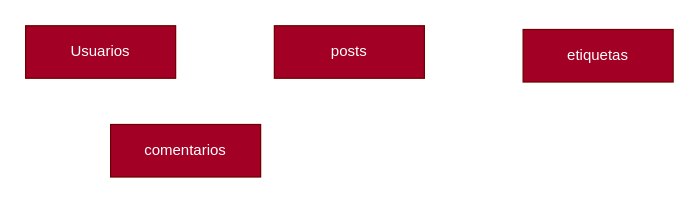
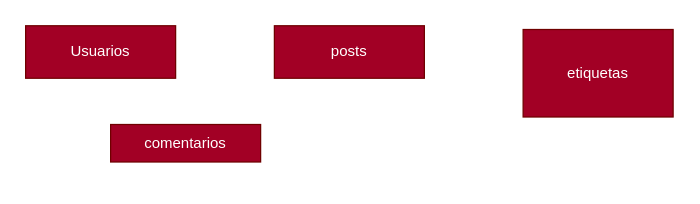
(598, 56) -> (598, 73)
(186, 151) -> (186, 143)
